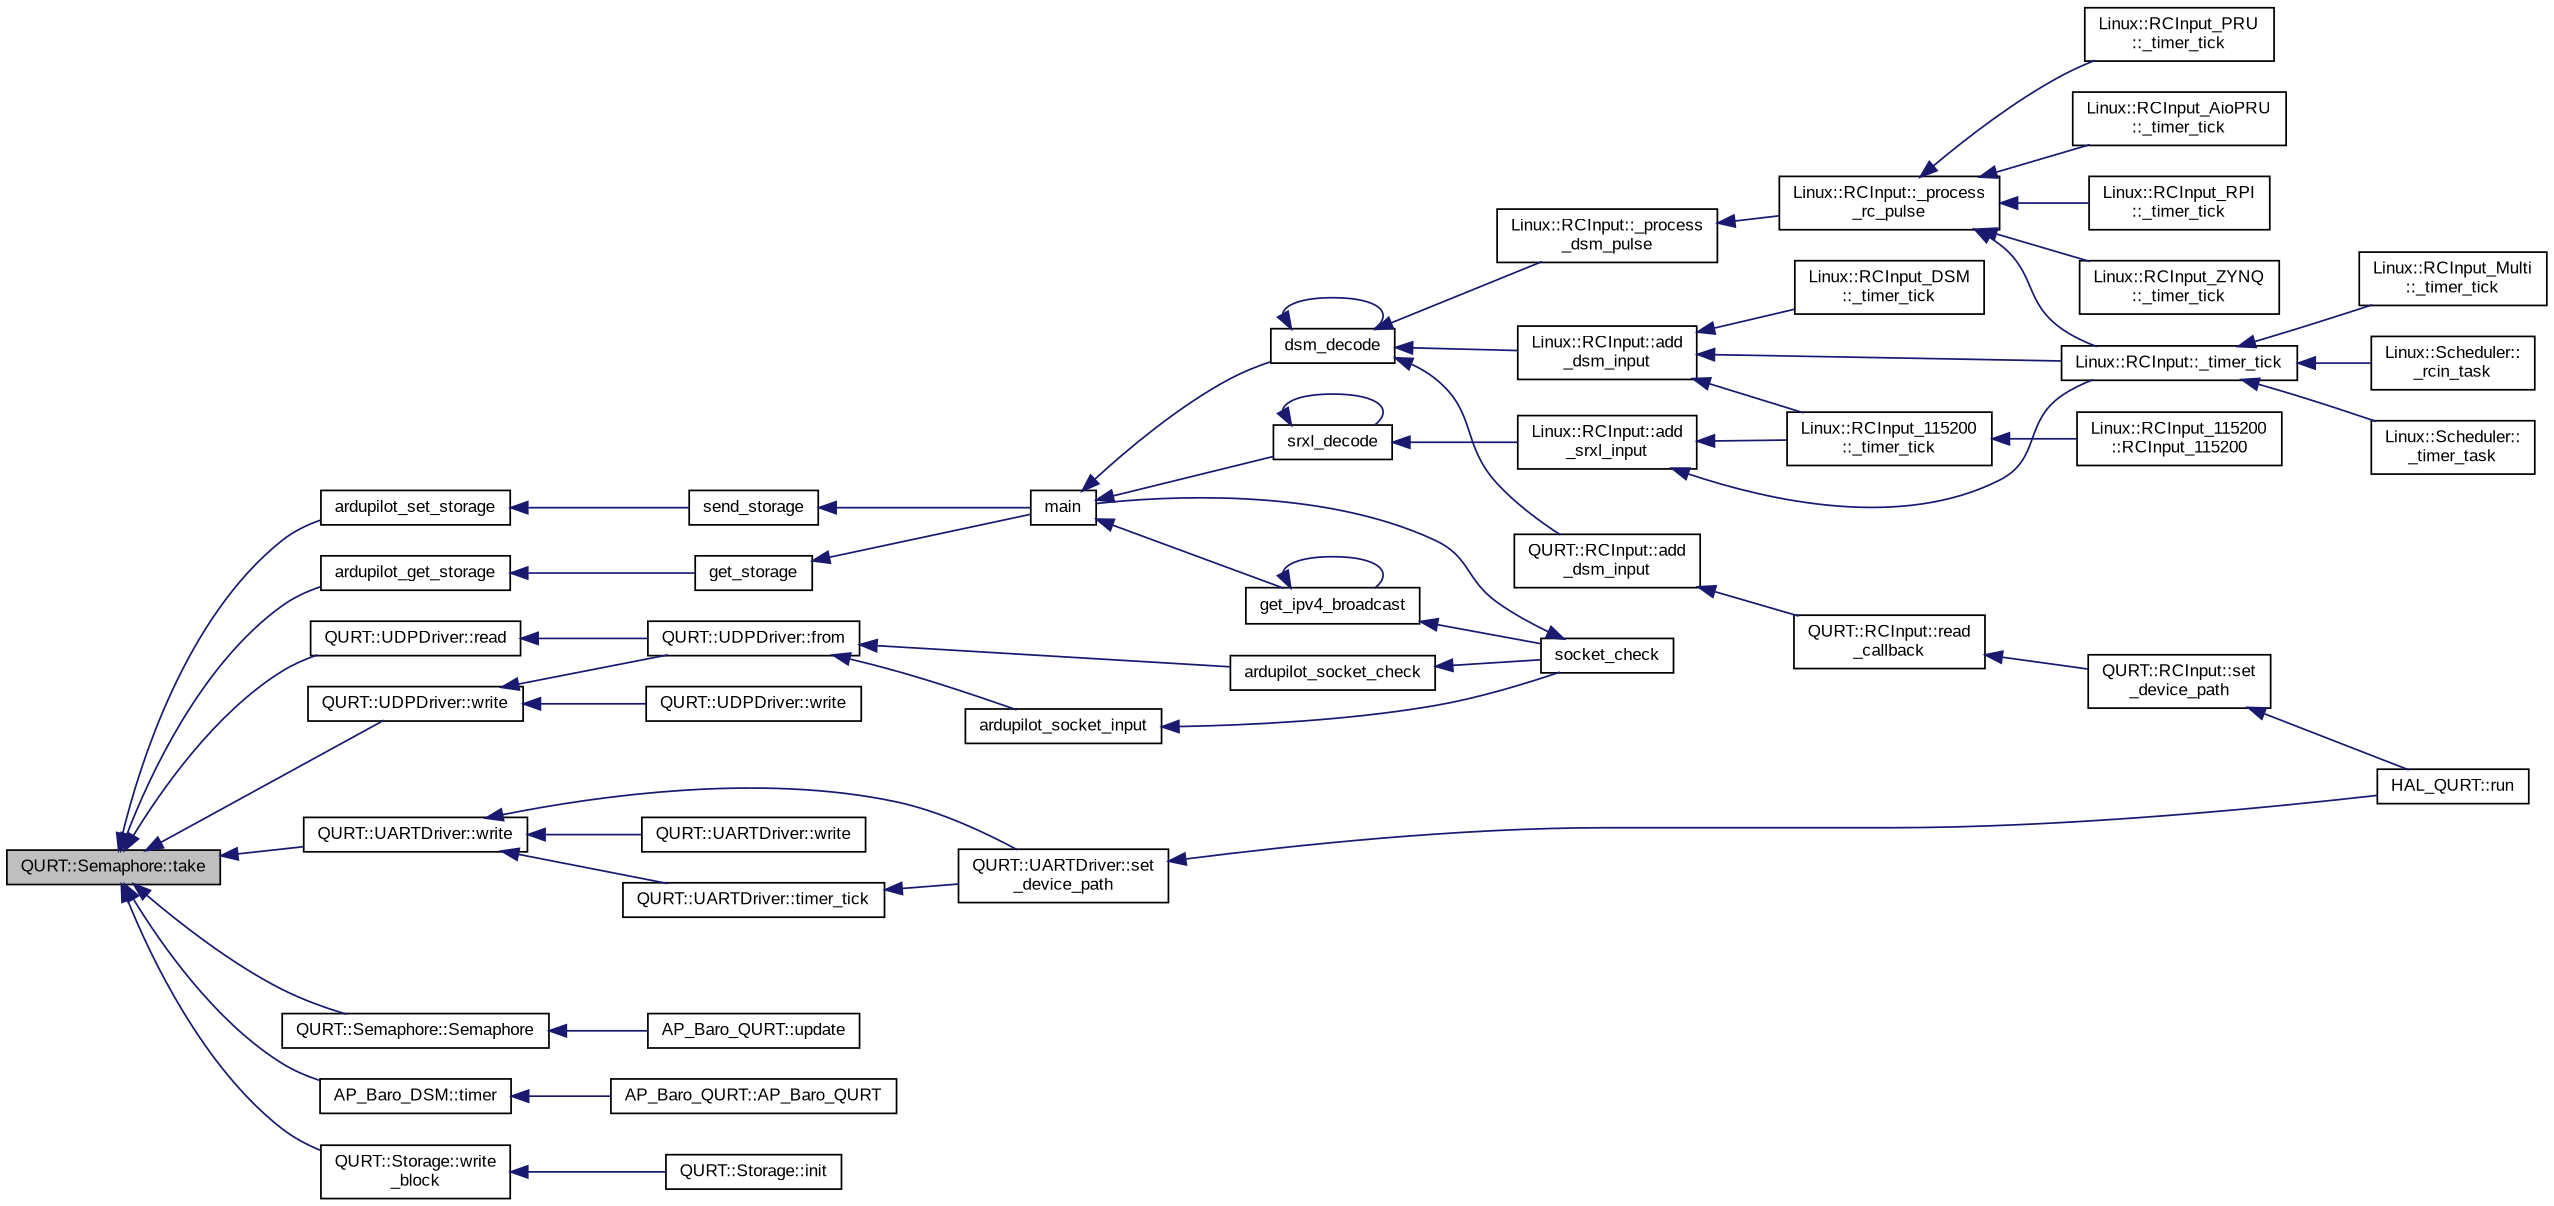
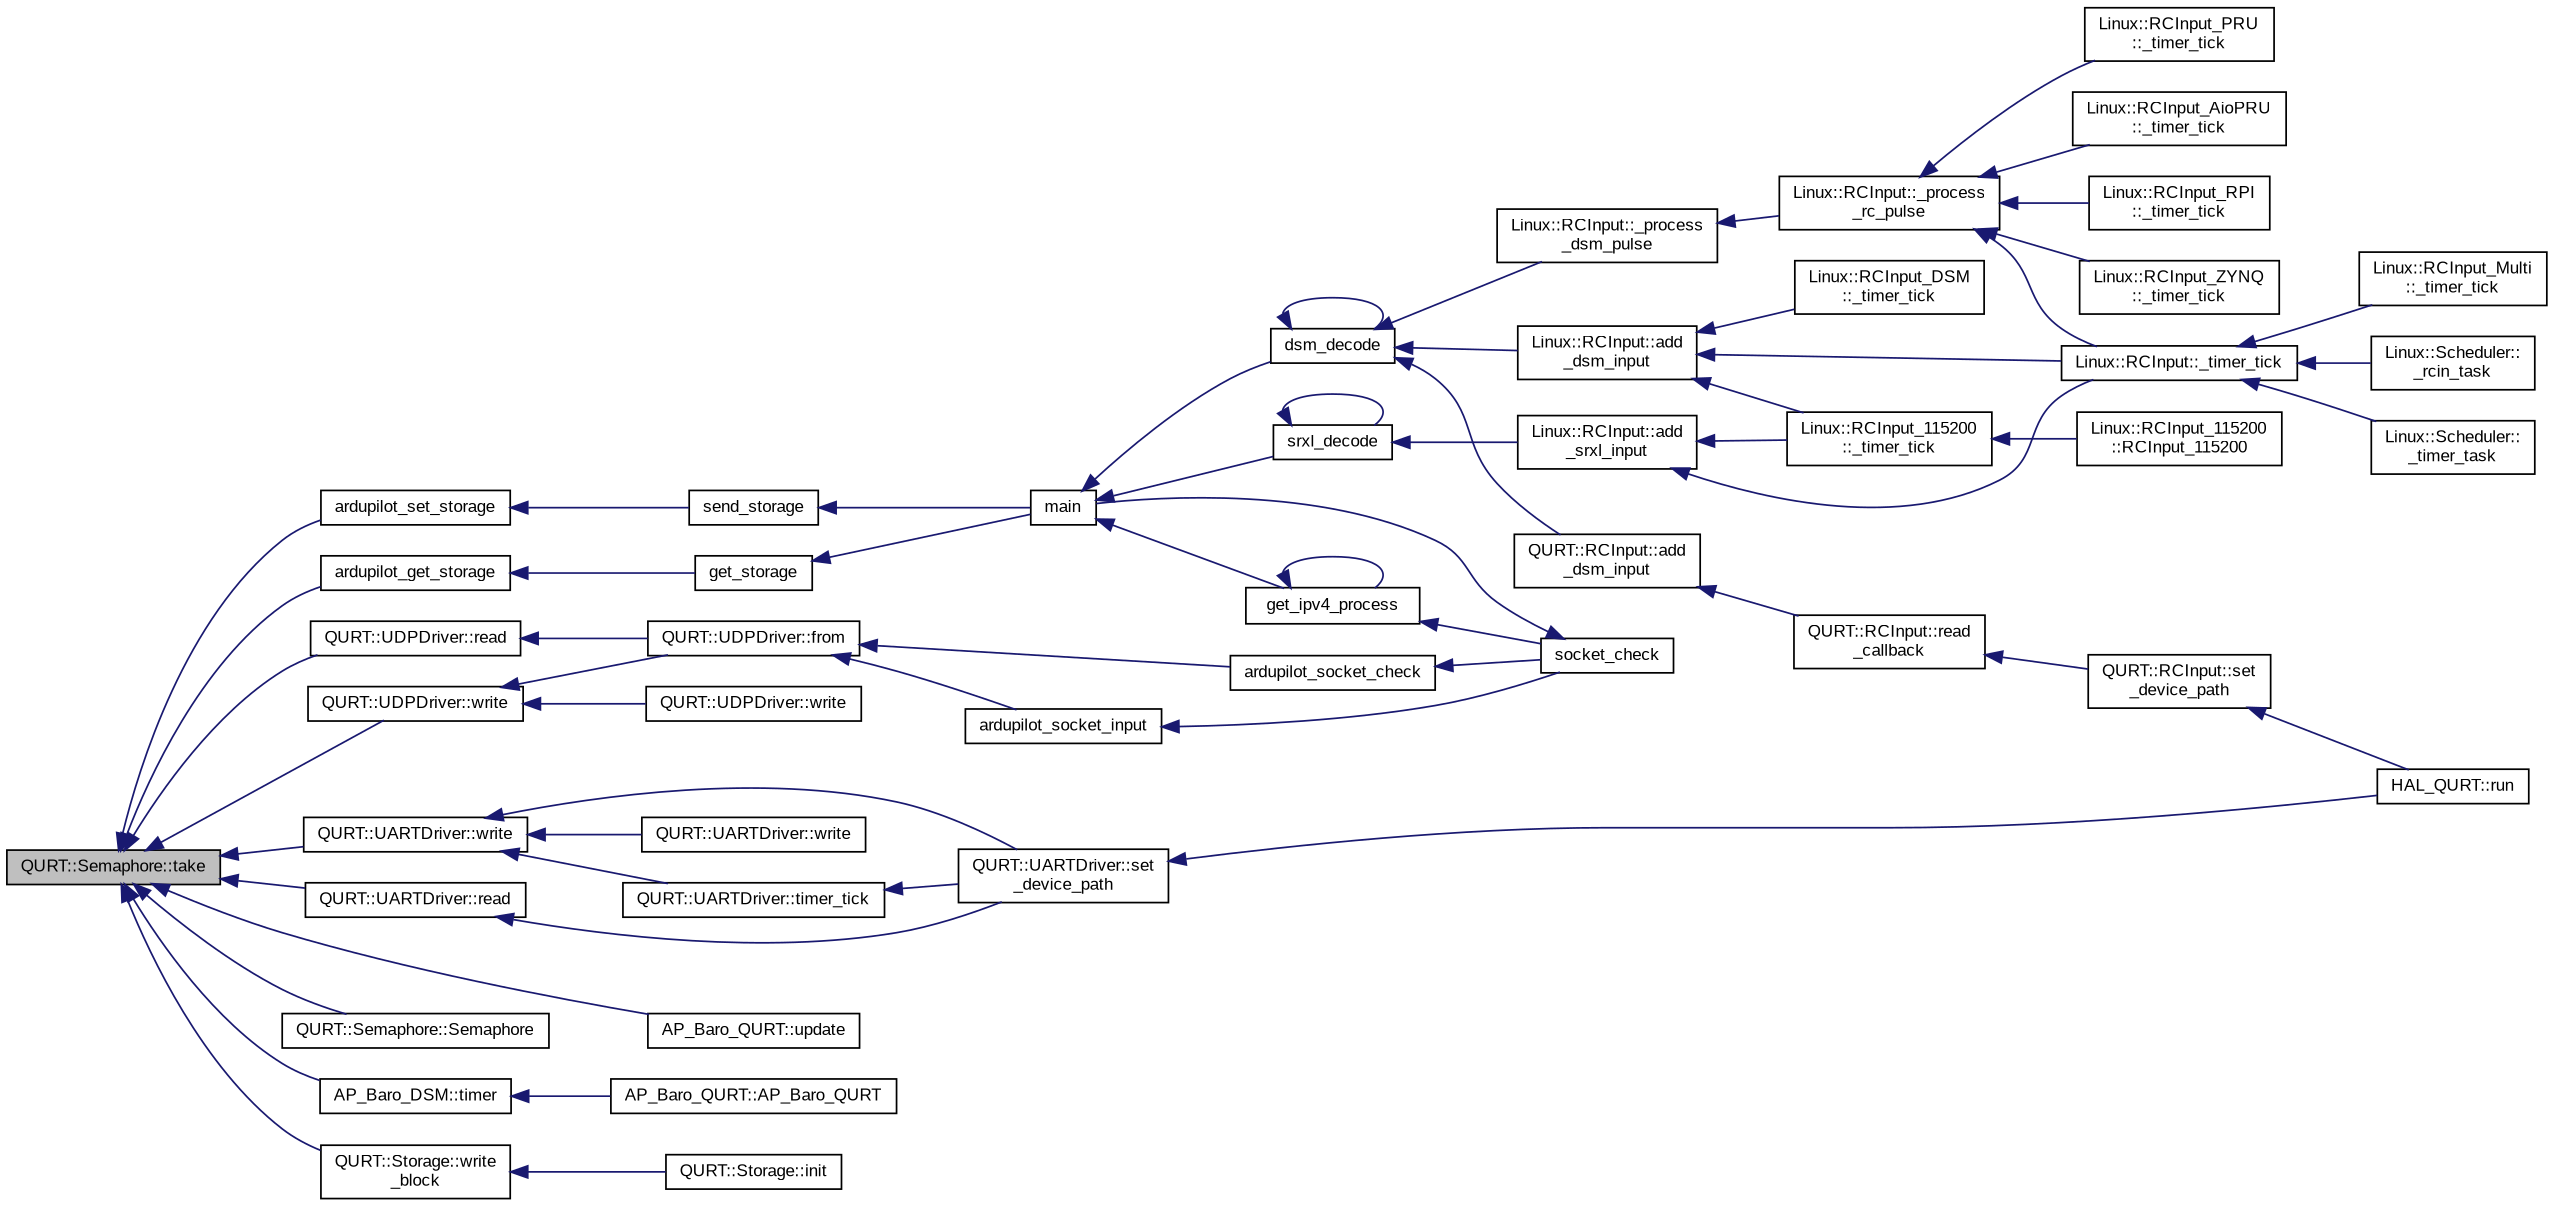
(1333, 606) -> (1333, 606)
none -> (416, 900)
(607, 1031) -> (405, 965)
